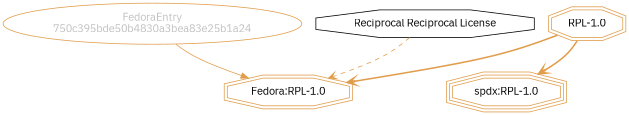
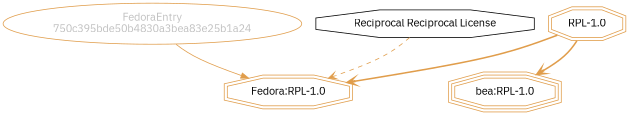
(506, 92) -> (505, 92)
